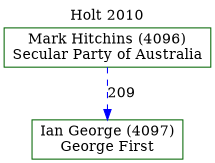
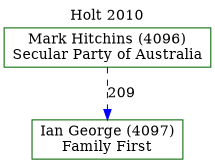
(107, 140) -> (107, 140)
